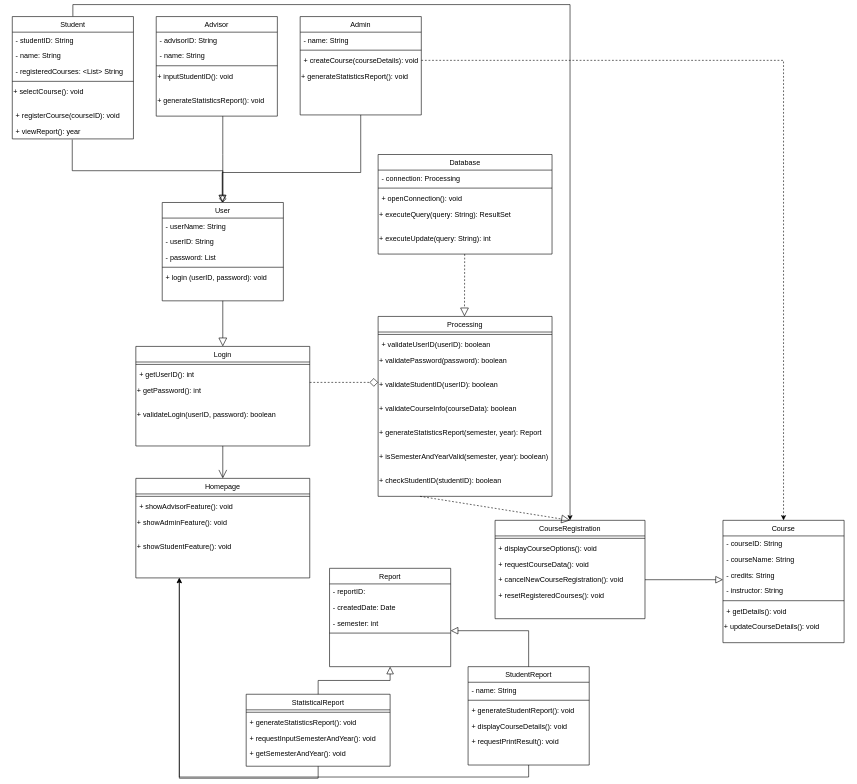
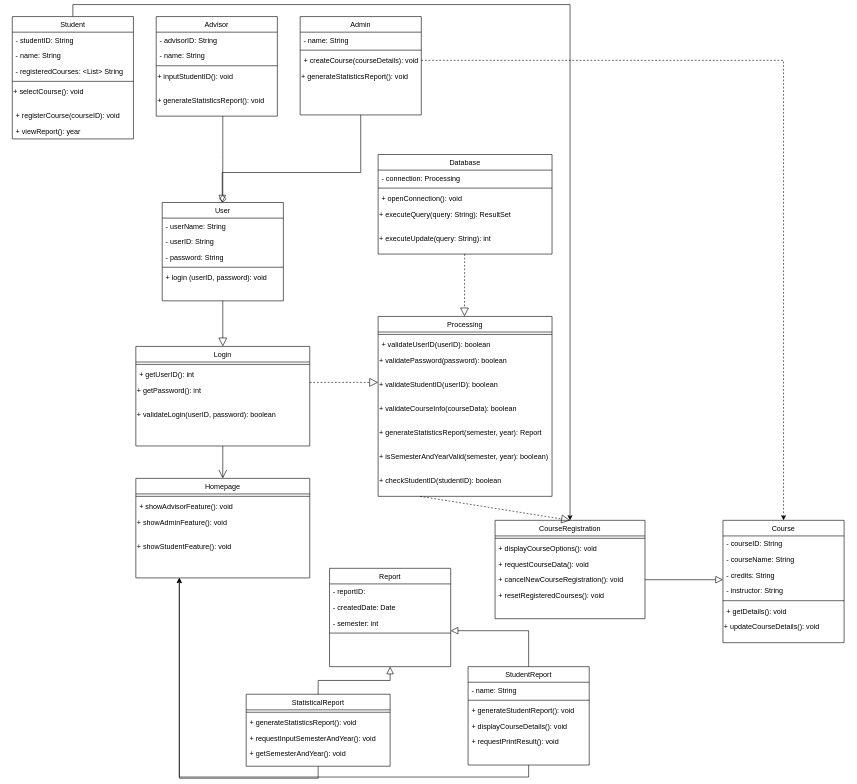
(131, 171) -> none
(194, 257) -> (198, 257)
(368, 383) -> (368, 383)
